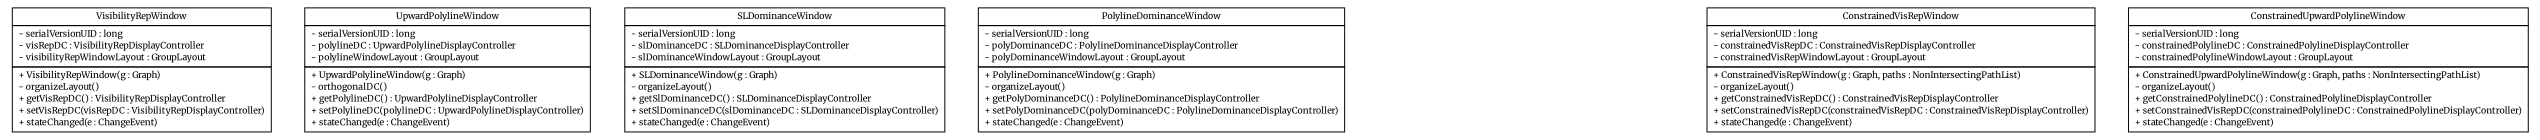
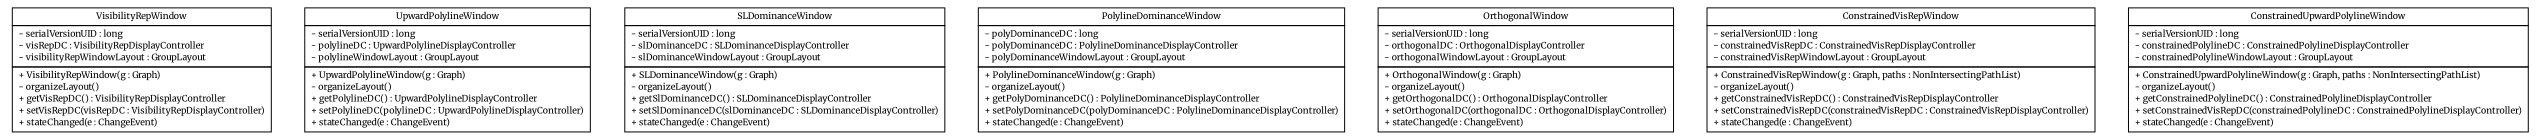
(1037, 34) -> (1042, 34)
none -> (1526, 70)
(349, 87) -> (352, 87)
